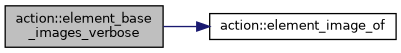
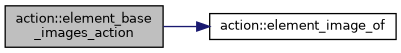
(84, 27) -> (84, 27)
